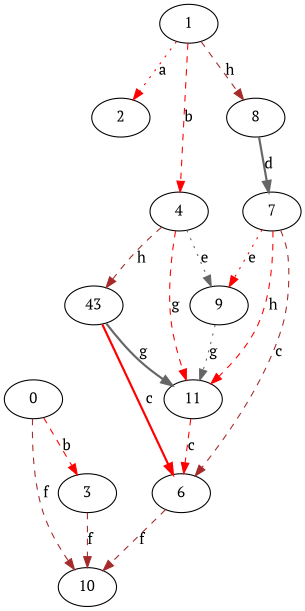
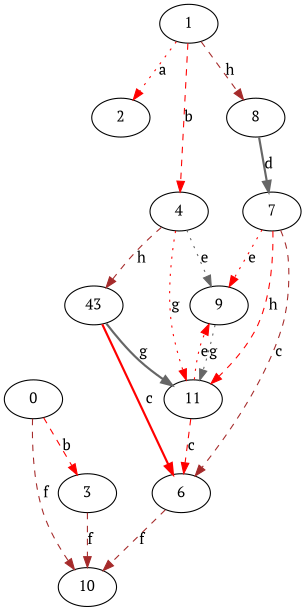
(170, 301) -> (170, 301)
none -> (198, 356)
